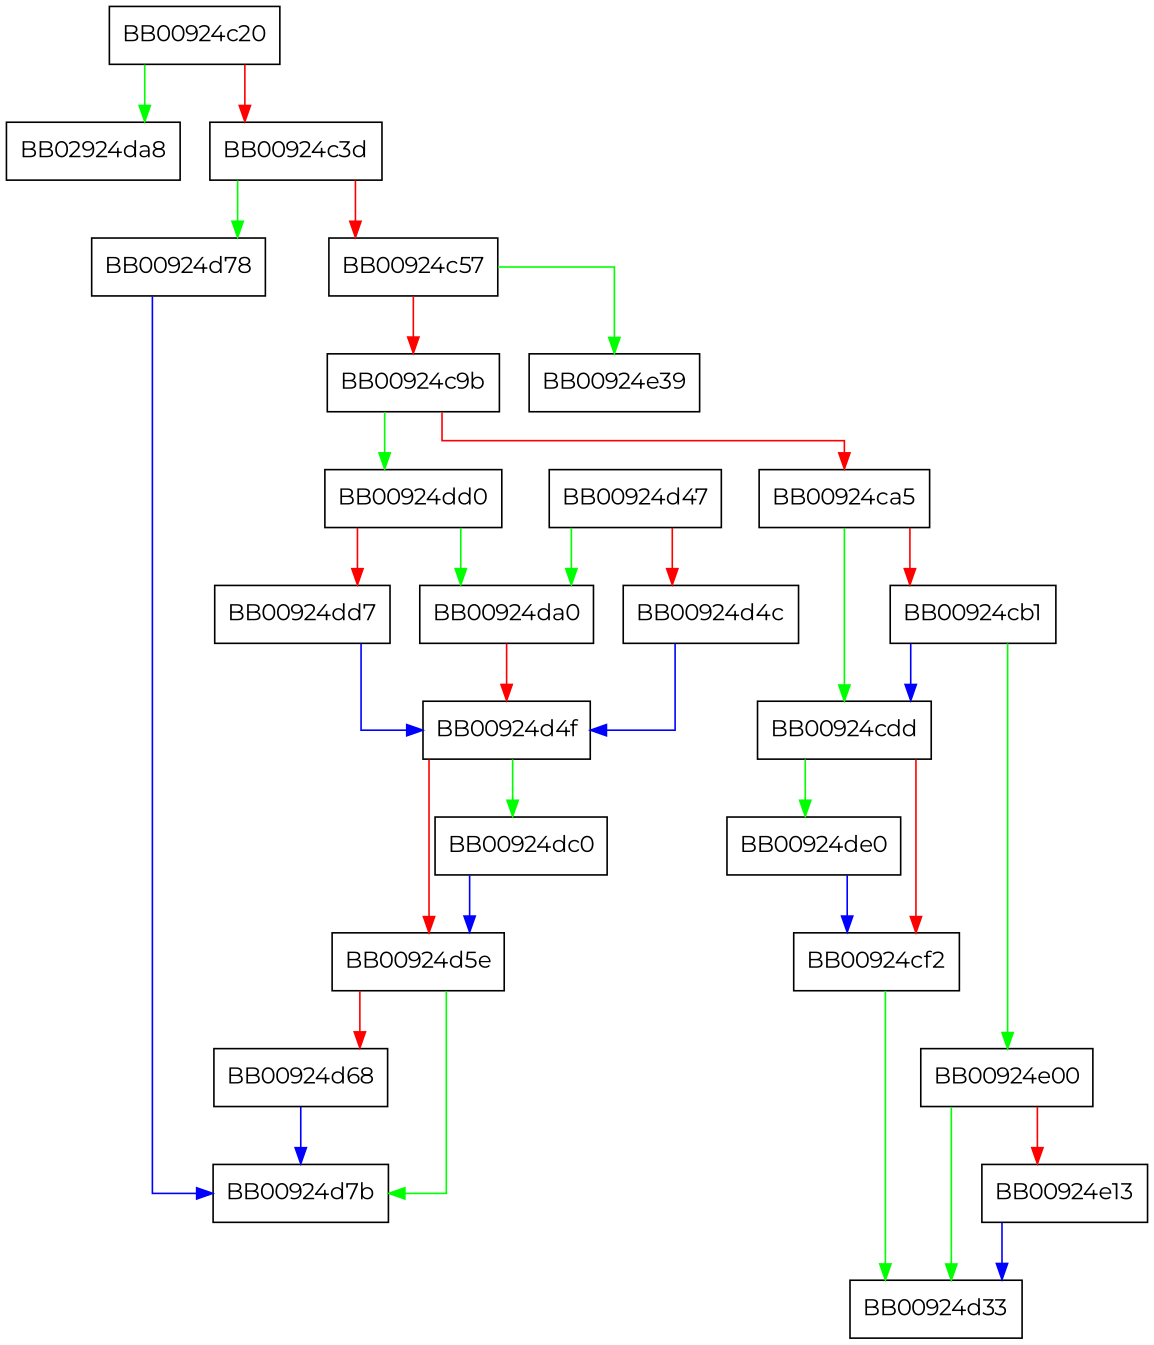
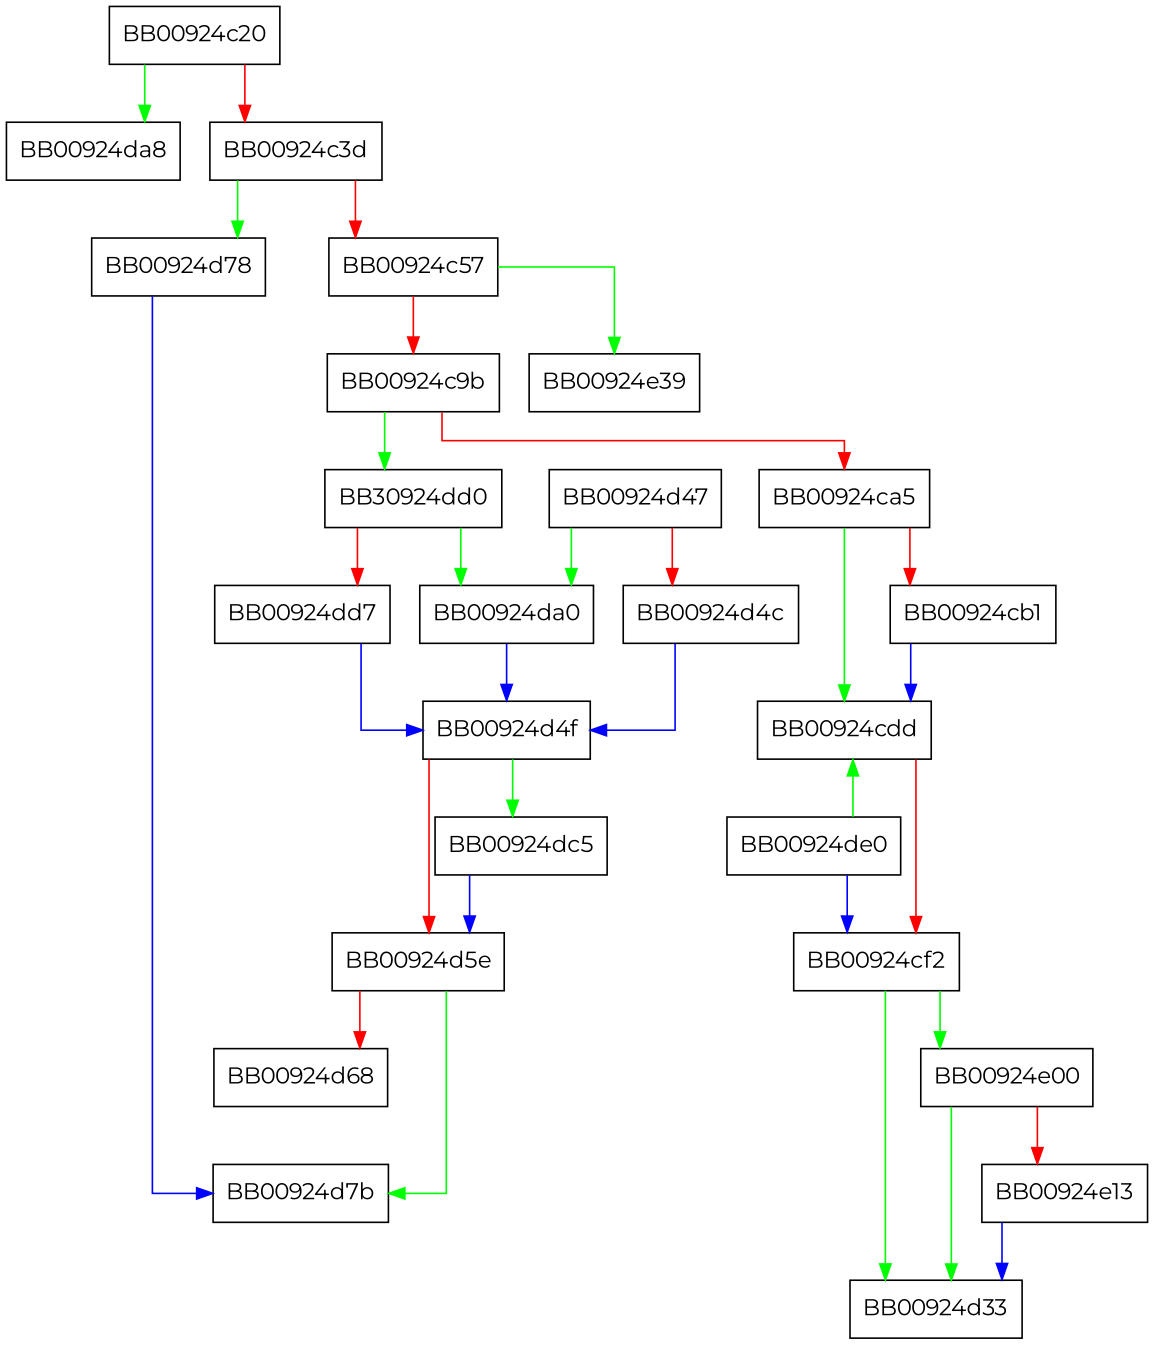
(93, 151) -> (93, 151)
(413, 499) -> (413, 499)
(507, 664) -> (507, 664)
(805, 780) -> (853, 796)
(1008, 838) -> (940, 1011)
(521, 846) -> (521, 846)
(301, 1127) -> none
